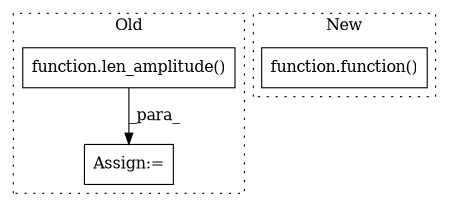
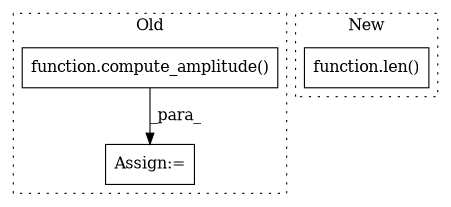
(129, 68) -> (150, 68)
(344, 68) -> (367, 68)
